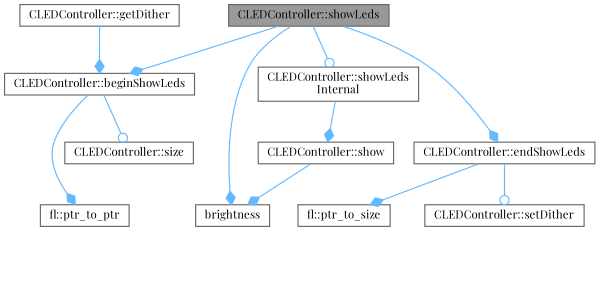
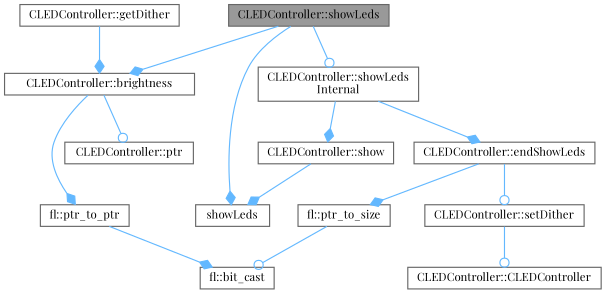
(426, 65) -> (423, 119)
(100, 84) -> (100, 84)
(129, 153) -> (129, 153)
(233, 216) -> (233, 216)
none -> (237, 278)
none -> (504, 278)
